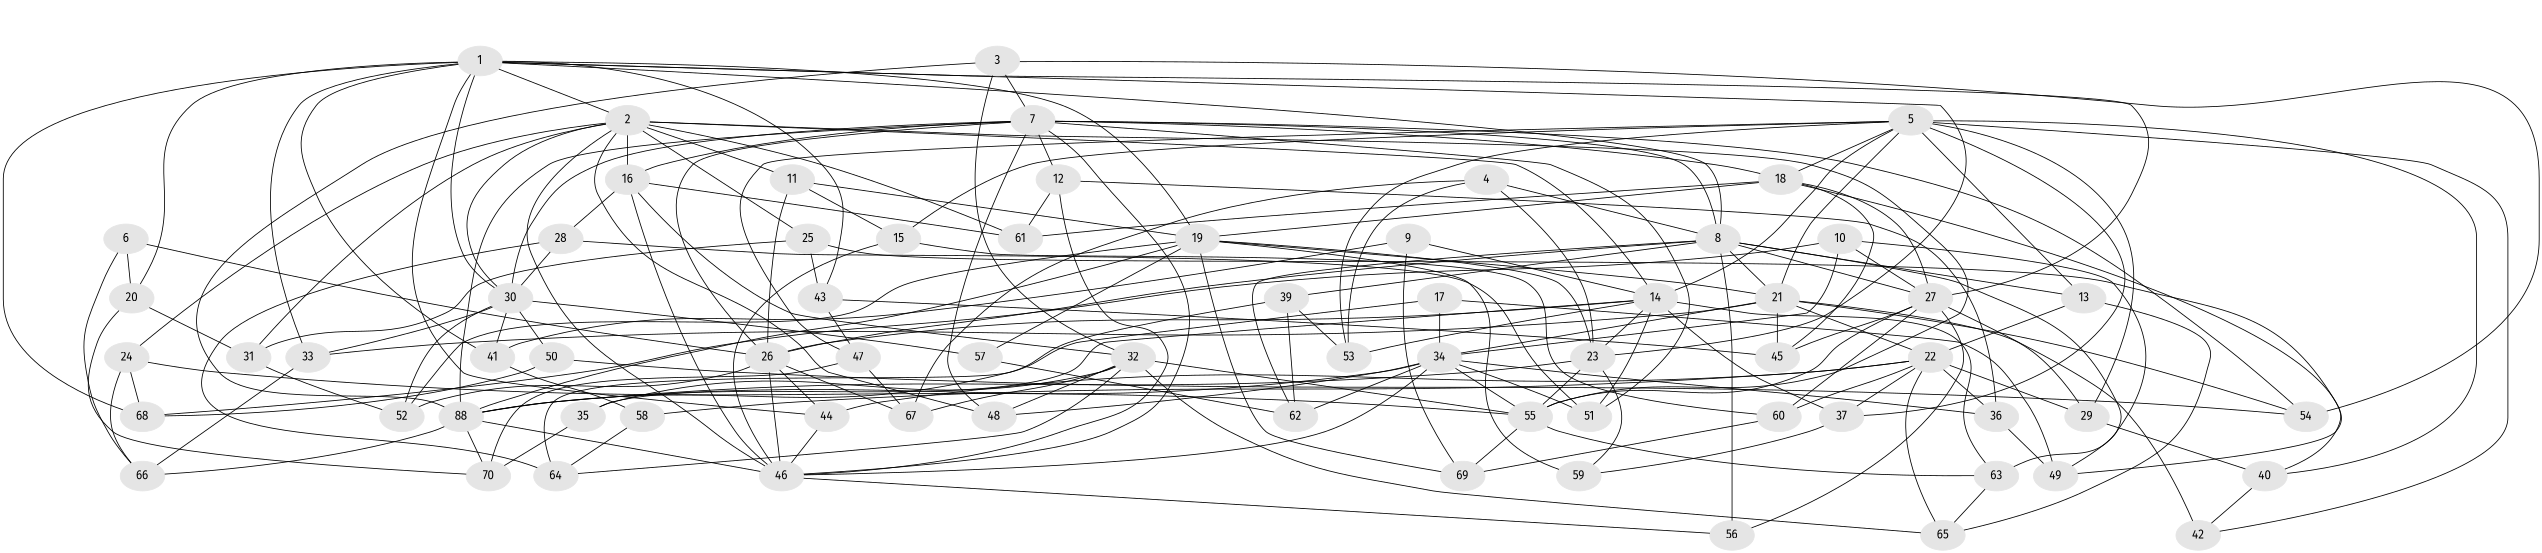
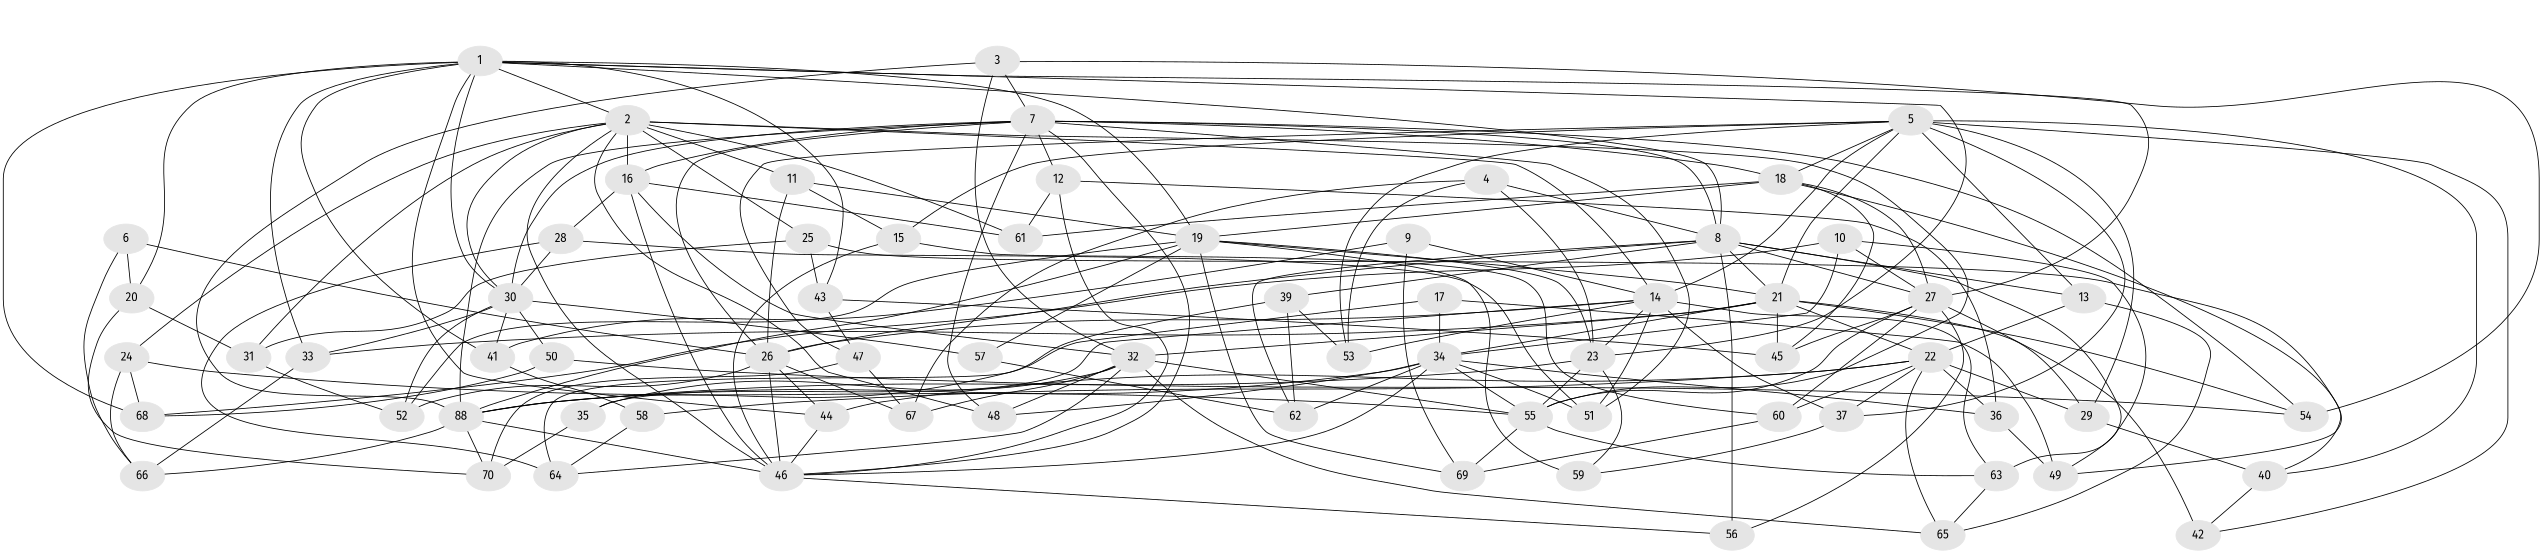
none -> (1411, 336)
